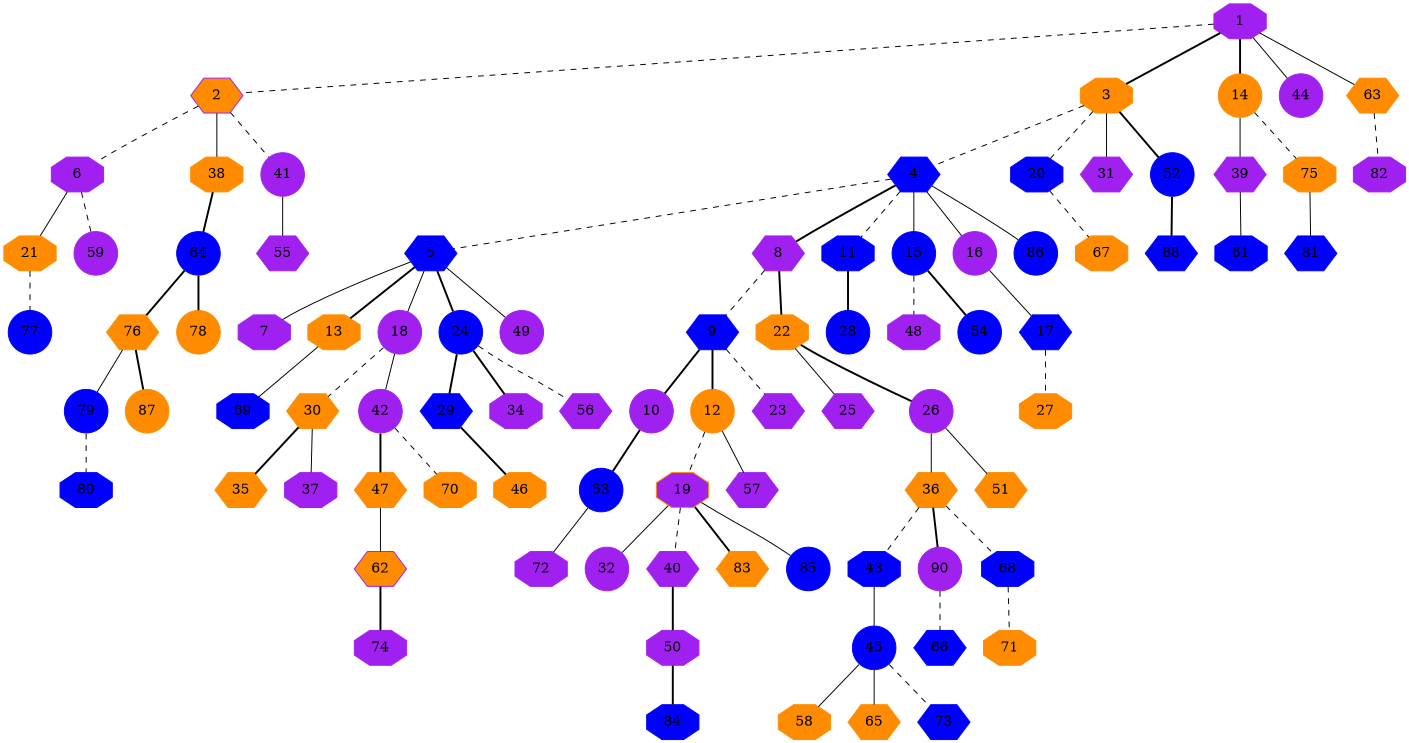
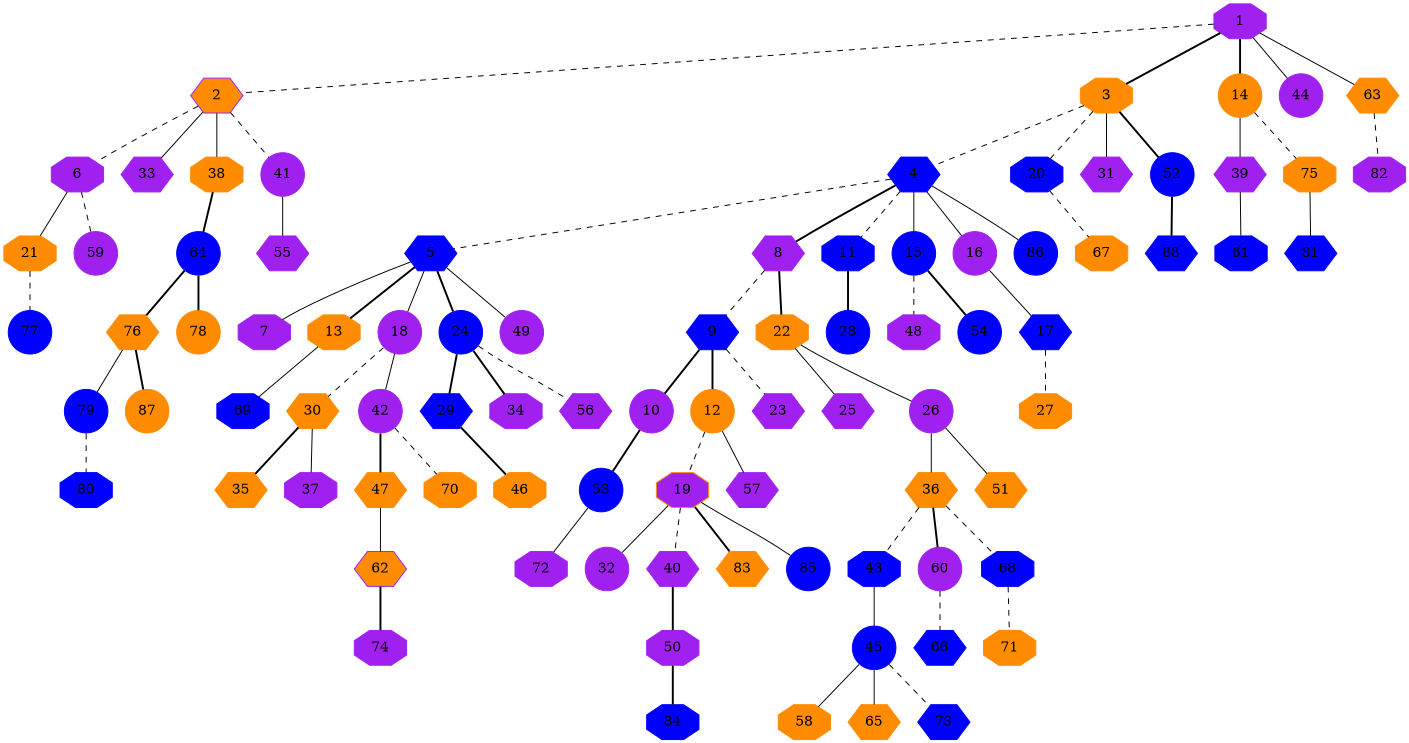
none -> (147, 174)
(856, 374) -> (856, 374)
(940, 569) -> (940, 569)
